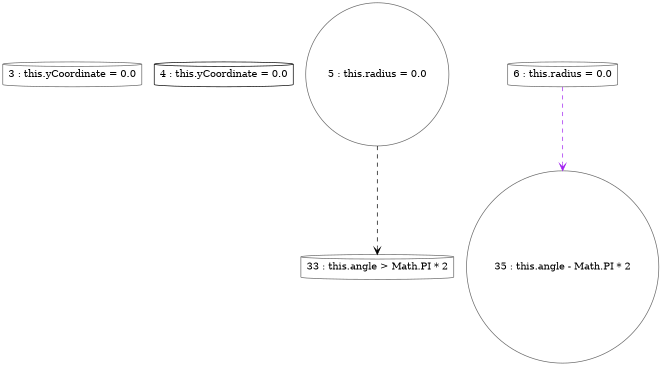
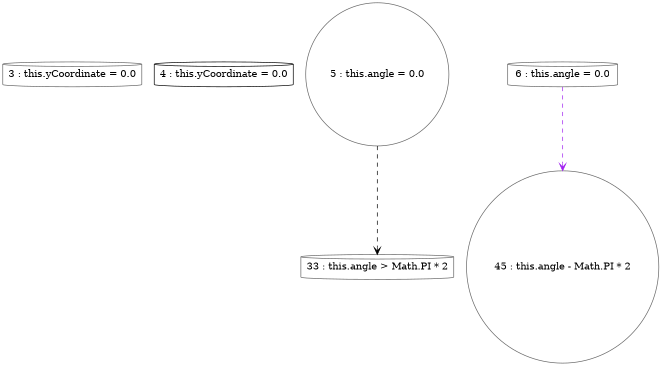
(377, 74) -> (377, 74)
(563, 74) -> (563, 74)
(563, 267) -> (563, 267)
